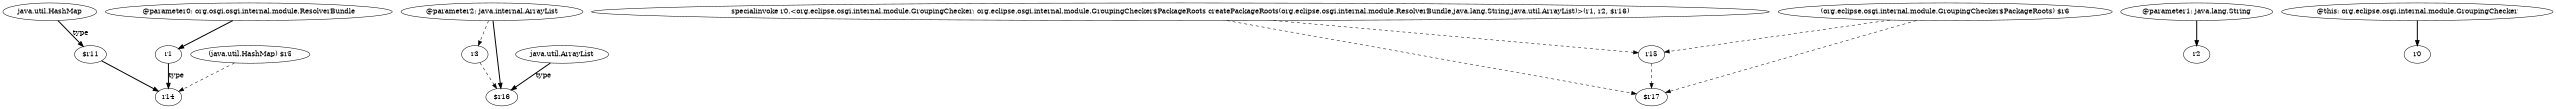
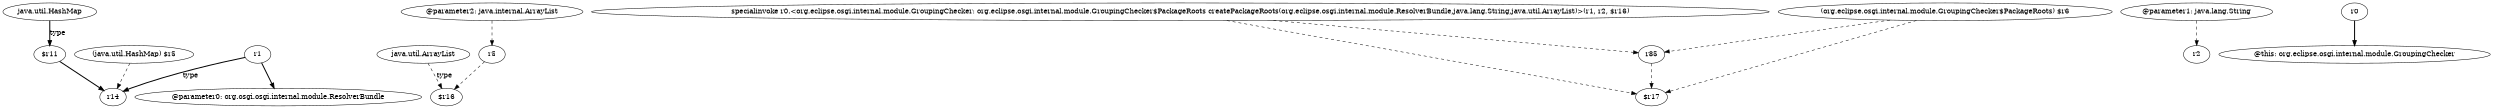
(2197, 31) -> (2197, 31)
(2417, 31) -> (2355, 31)
(208, 33) -> (267, 73)
(497, 52) -> none
(475, 54) -> (492, 54)
(1652, 54) -> (1652, 54)
(533, 75) -> (434, 74)
